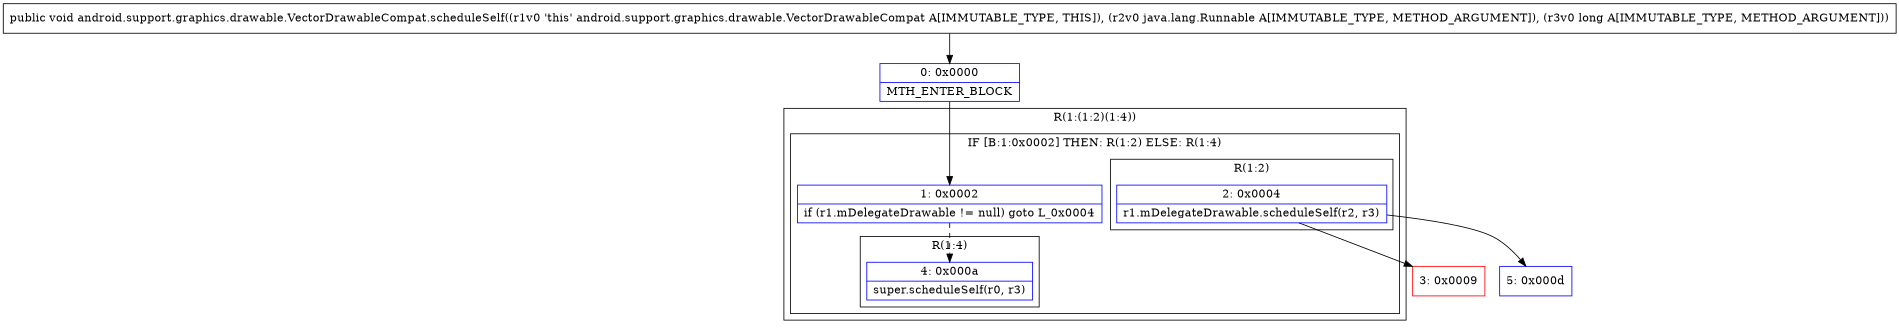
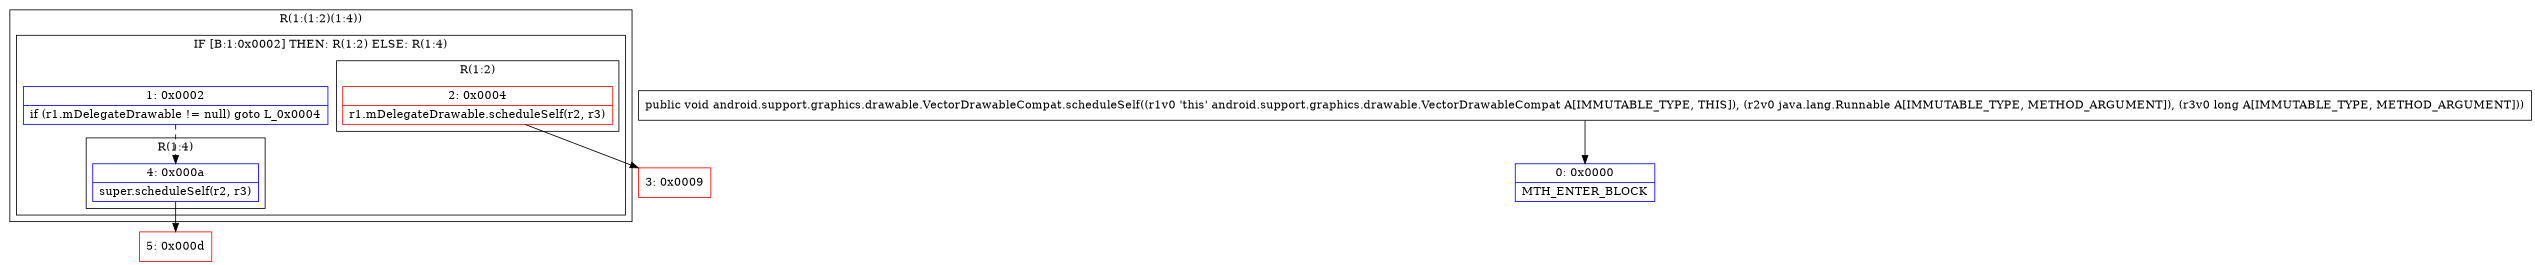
(950, 139) -> none
(1252, 204) -> (478, 105)
(1458, 226) -> (176, 212)
(1536, 281) -> (176, 247)
(950, 290) -> (176, 192)
